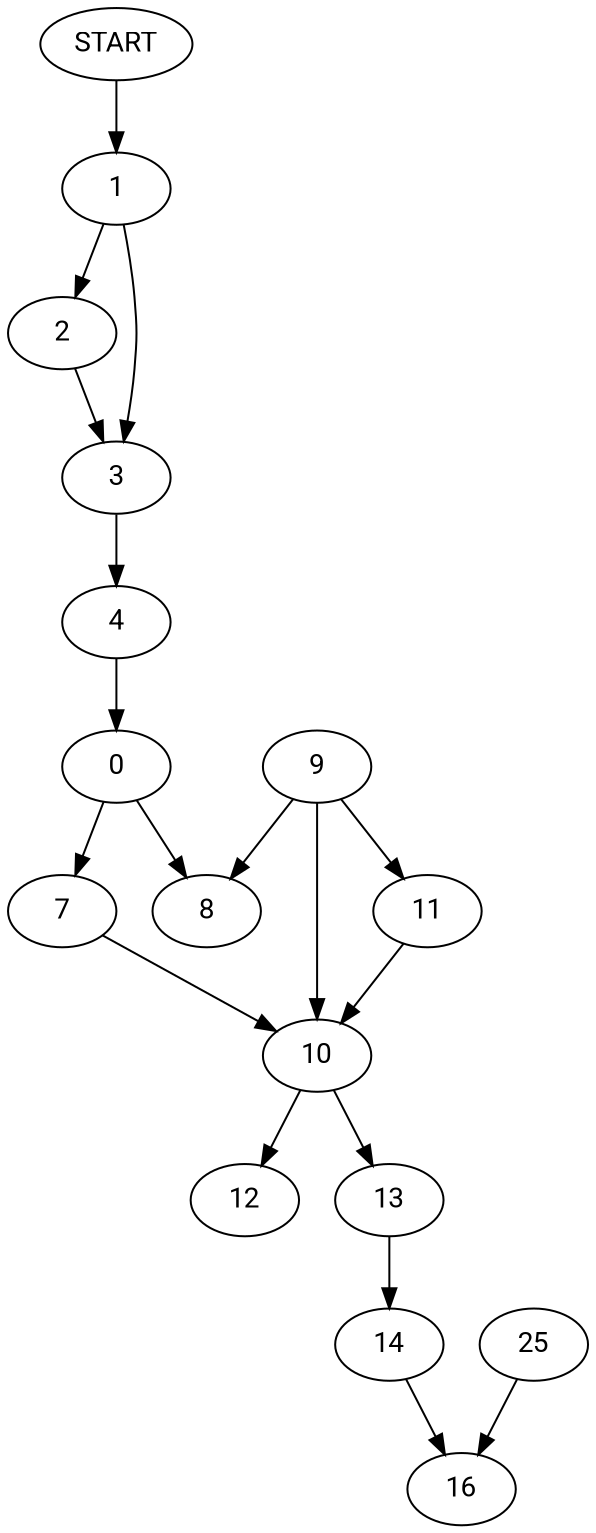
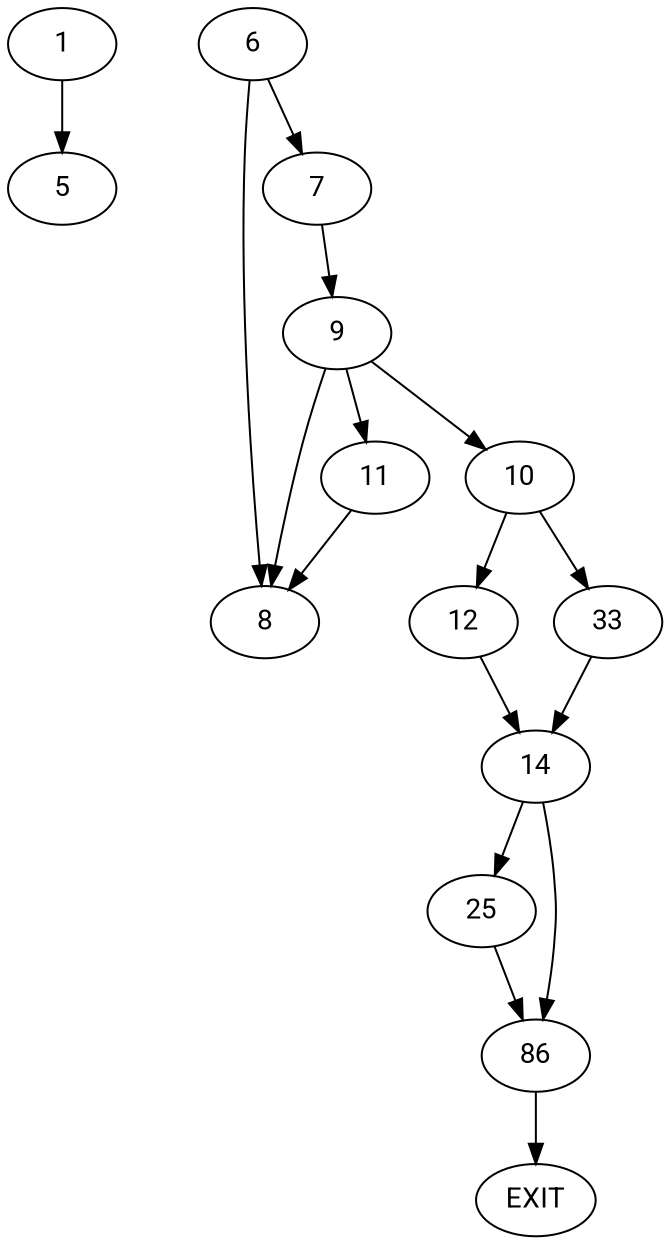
(116, 44) -> none
(62, 333) -> none
(116, 478) -> (62, 189)
(116, 622) -> none
none -> (495, 685)
(116, 767) -> (253, 44)
none -> (513, 829)
(379, 975) -> (326, 542)
(180, 978) -> (326, 250)
(389, 1200) -> (608, 622)
none -> (536, 1200)
(462, 1489) -> (536, 1056)
